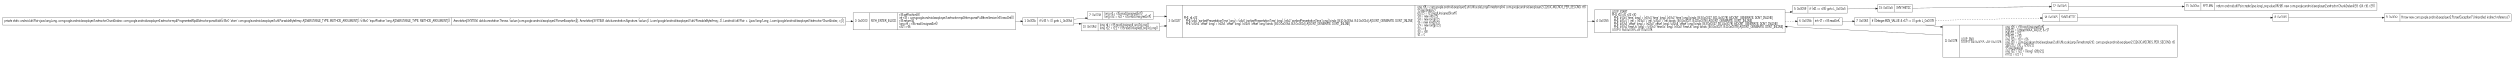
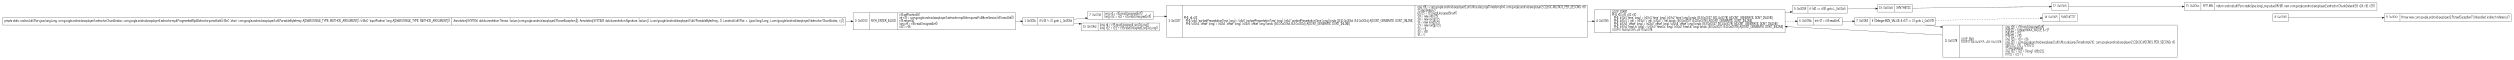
(2174, 18) -> none
(1162, 26) -> none
